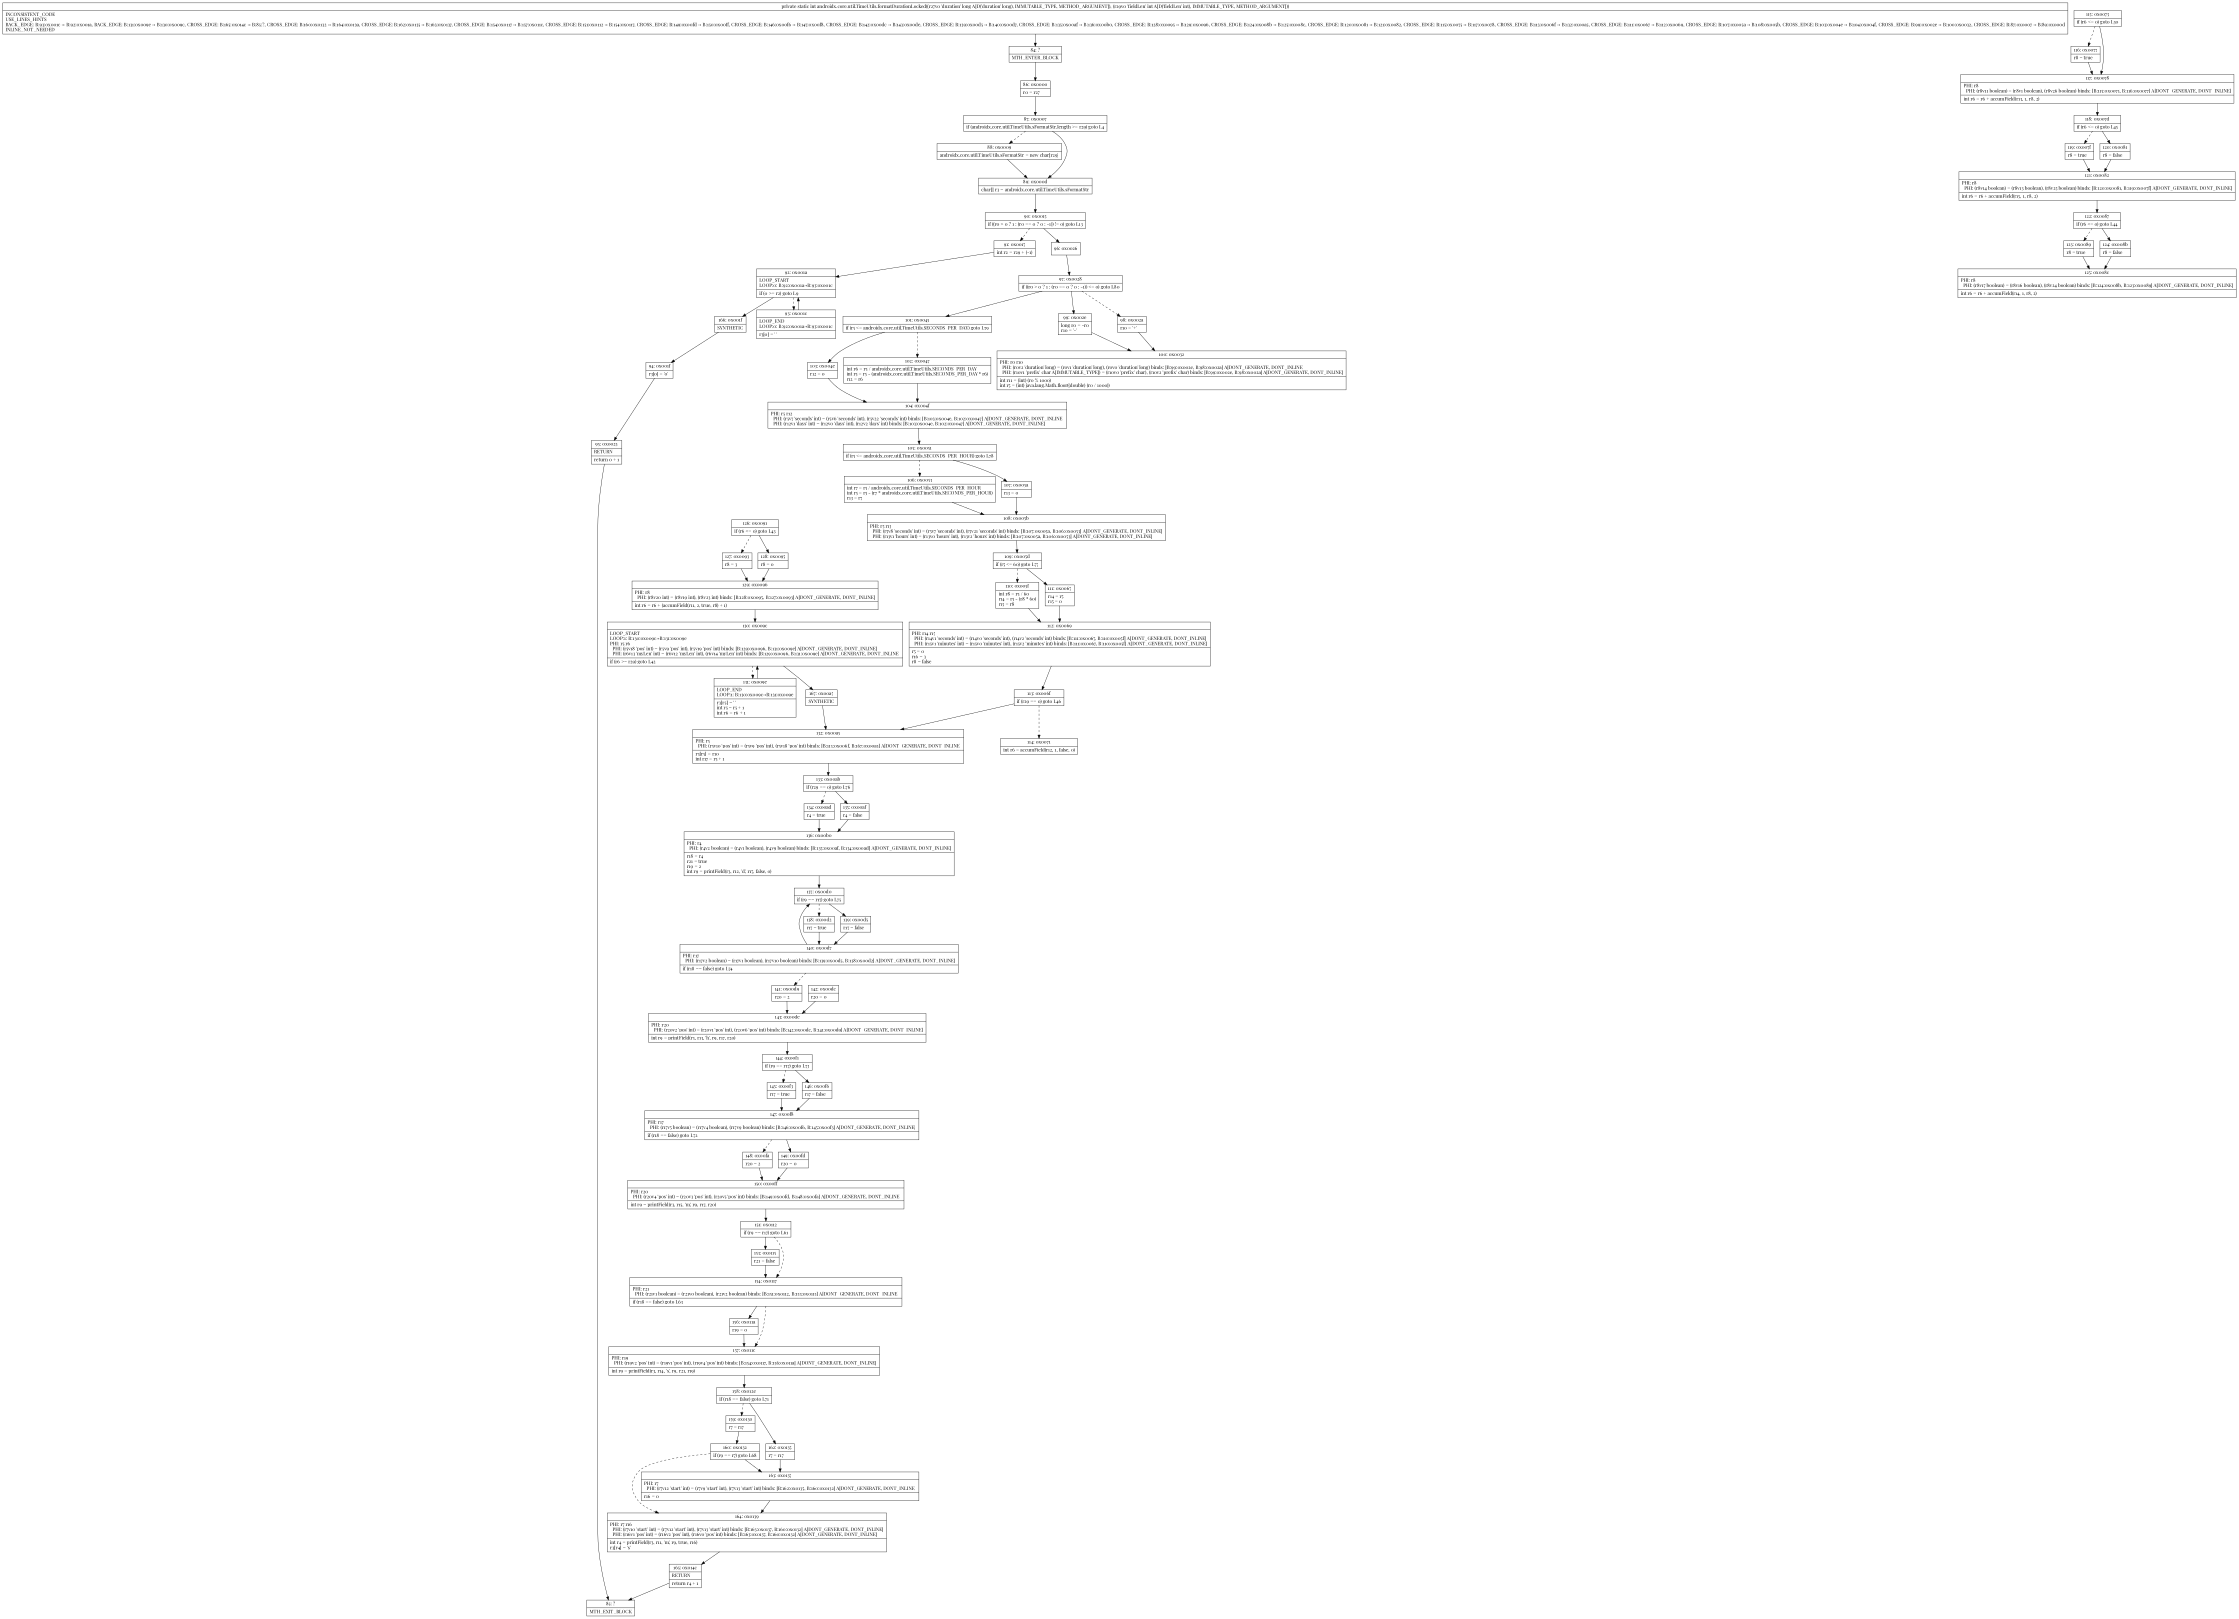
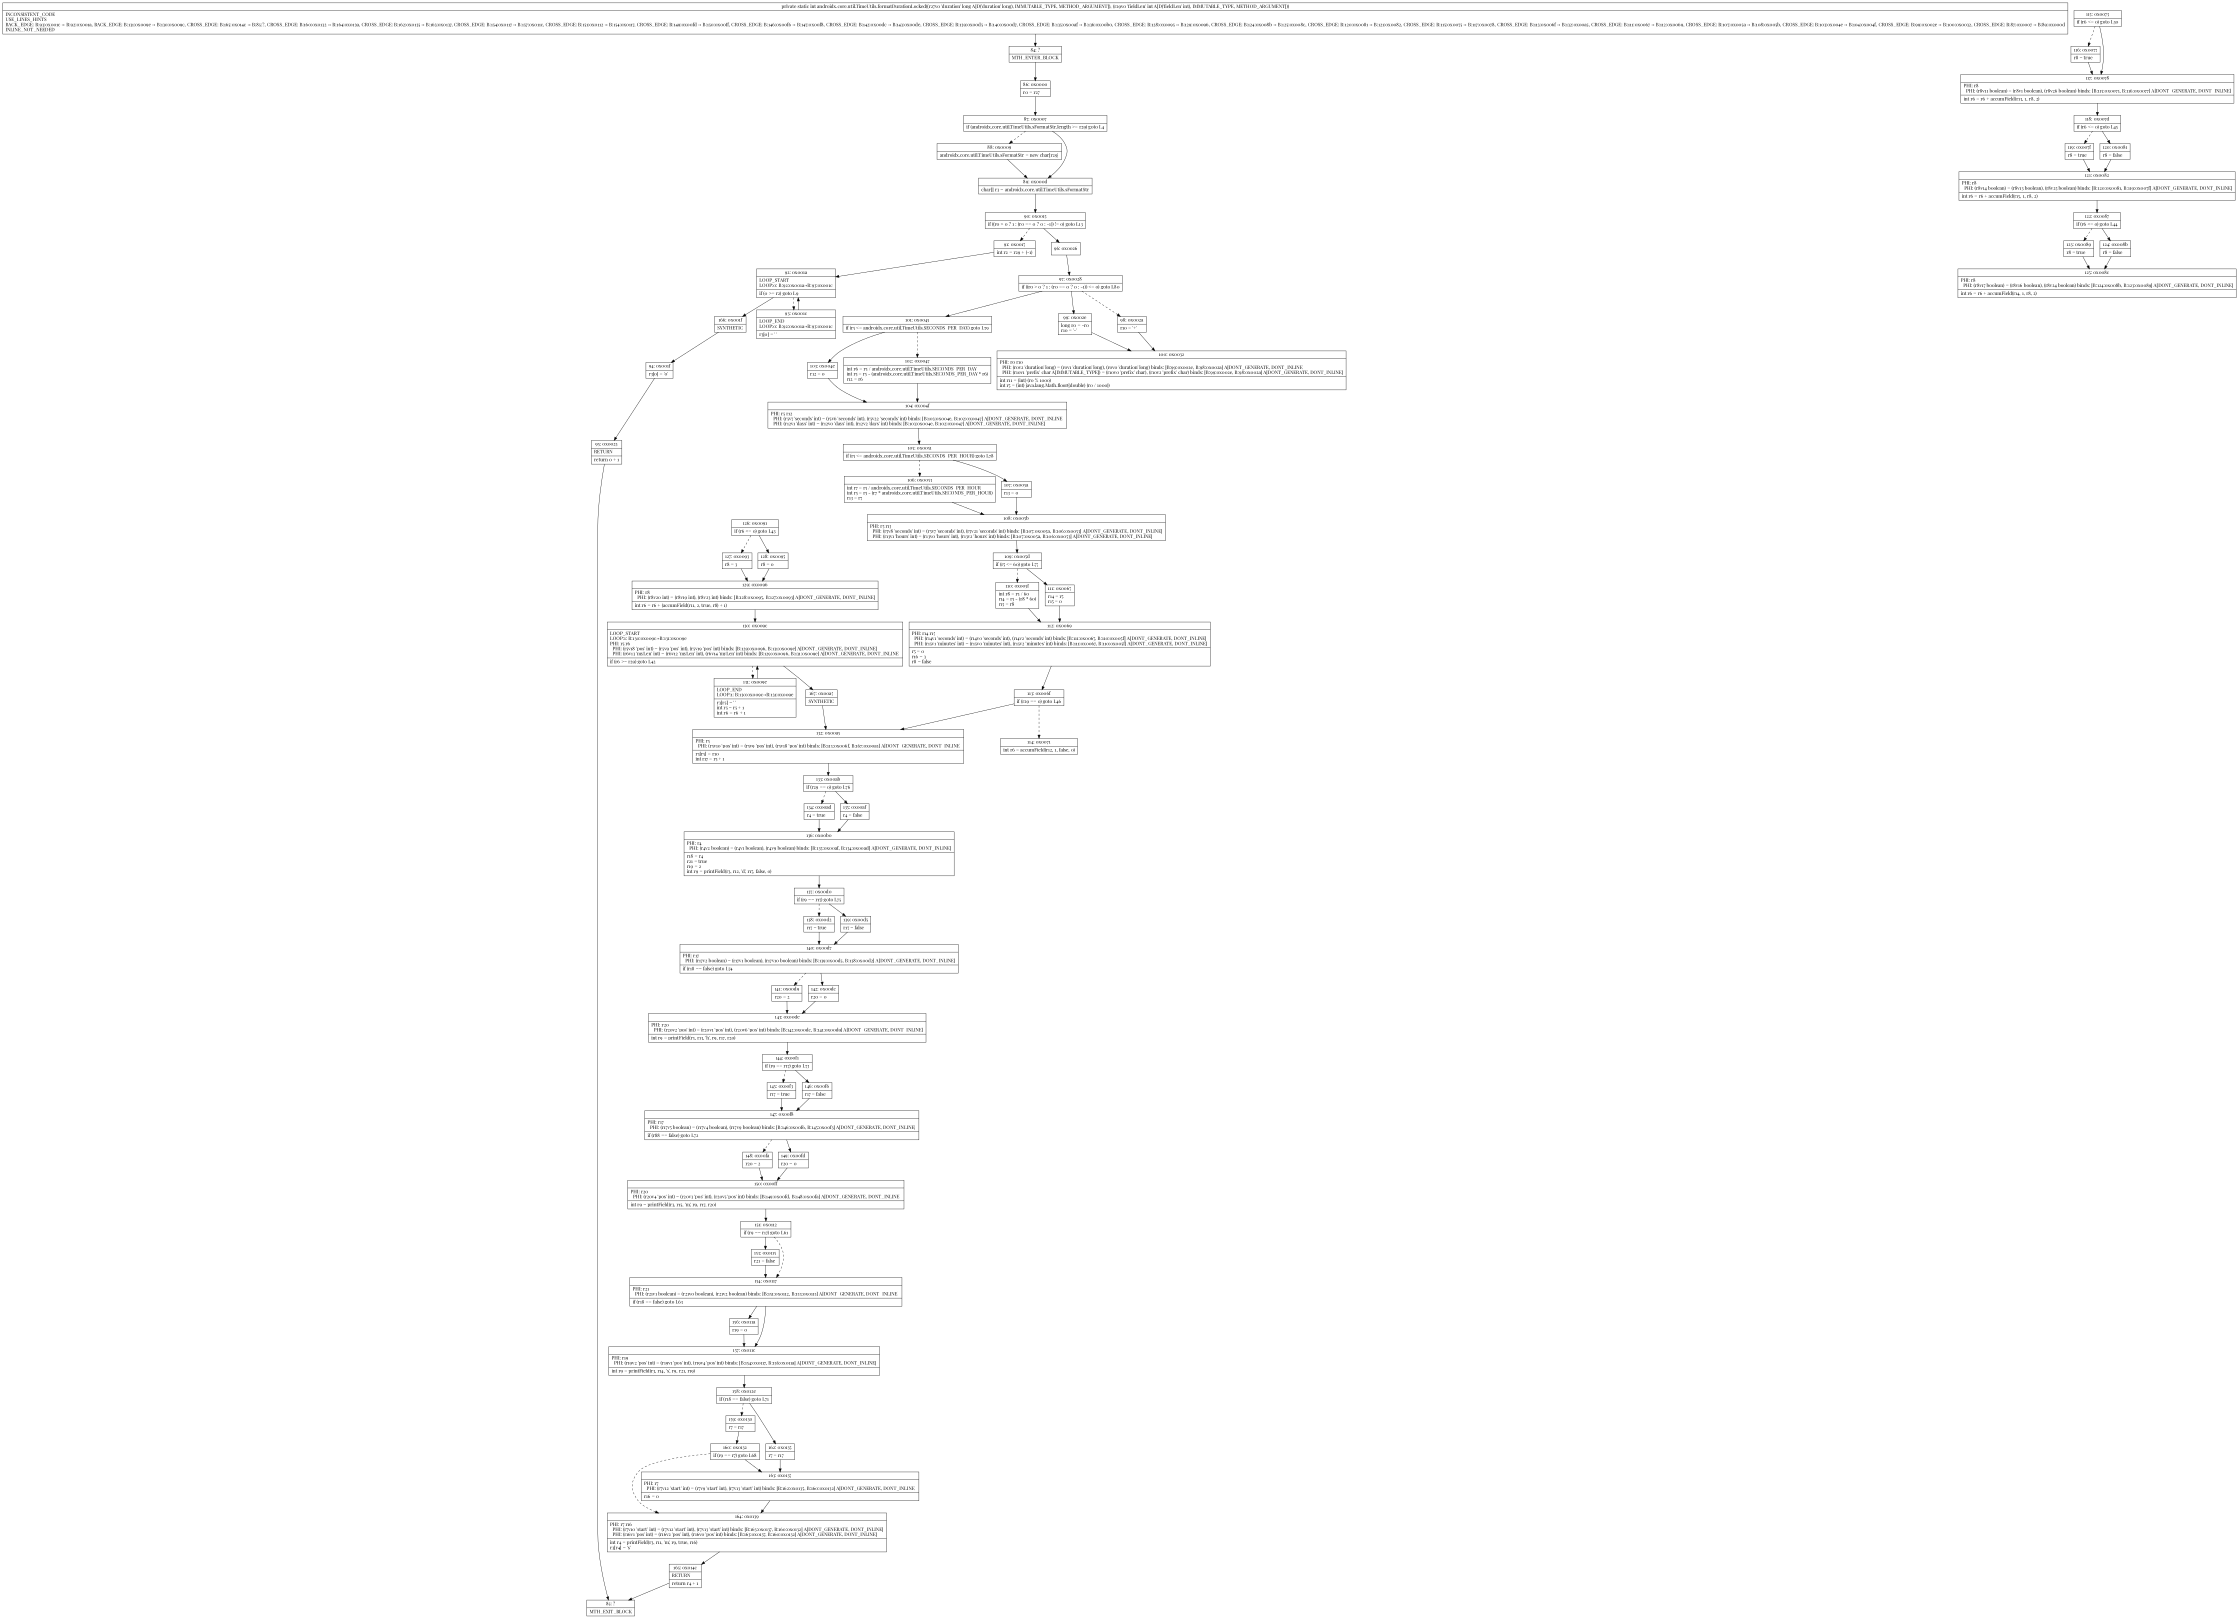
(799, 925) -> (821, 978)
(673, 1136) -> (673, 1136)
(764, 1326) -> (764, 1326)
